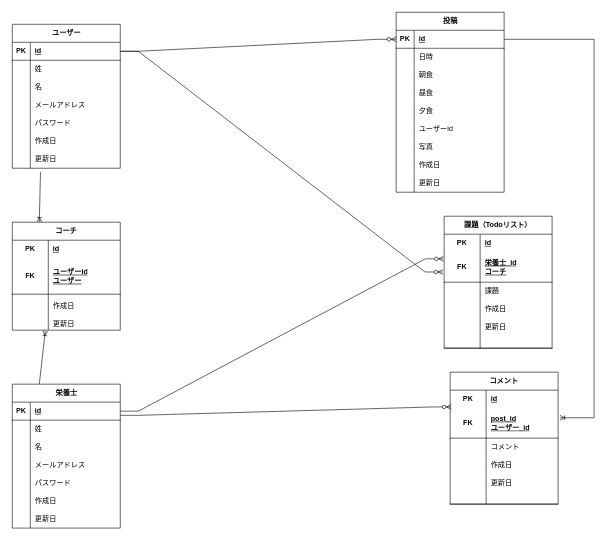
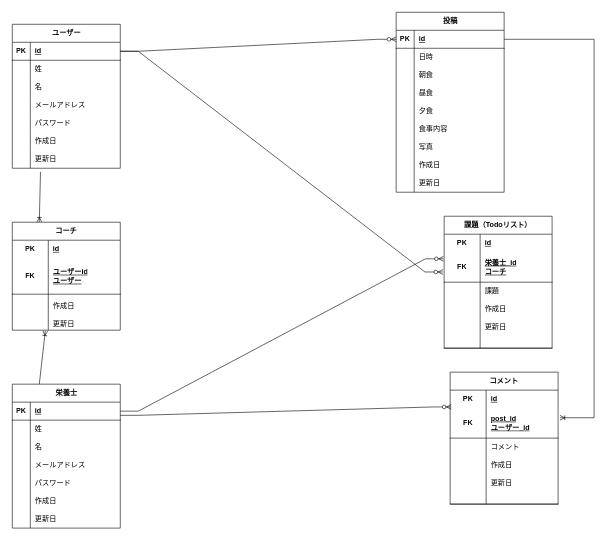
(437, 129) -> (434, 129)
